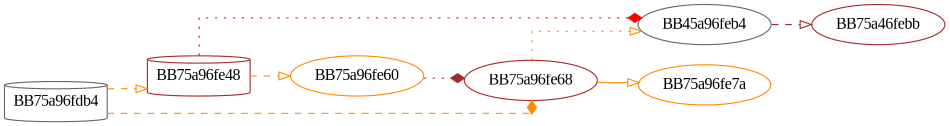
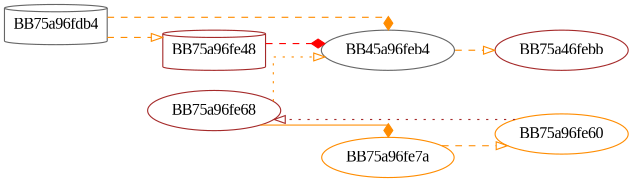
(395, 18) -> (289, 44)
(786, 25) -> (469, 50)
(265, 76) -> (469, 146)
(437, 78) -> (400, 119)
(613, 83) -> (325, 125)
(320, 113) -> (249, 17)
